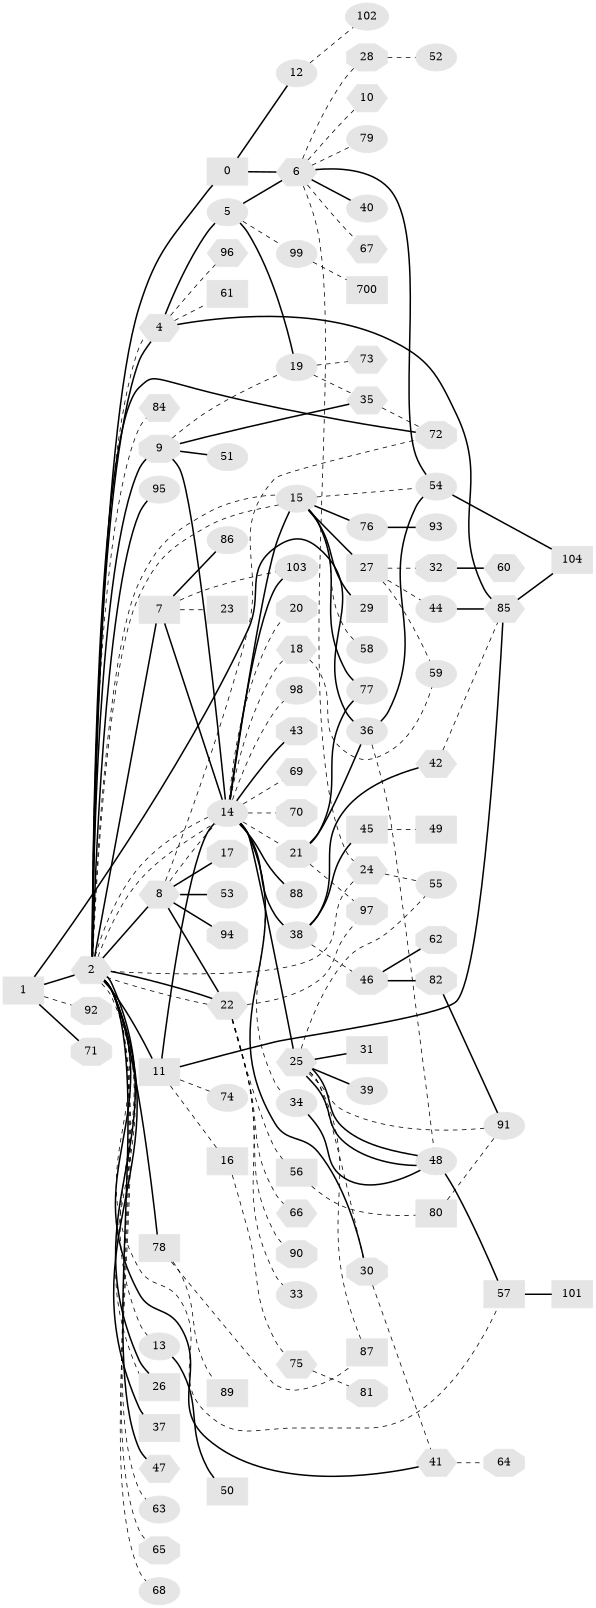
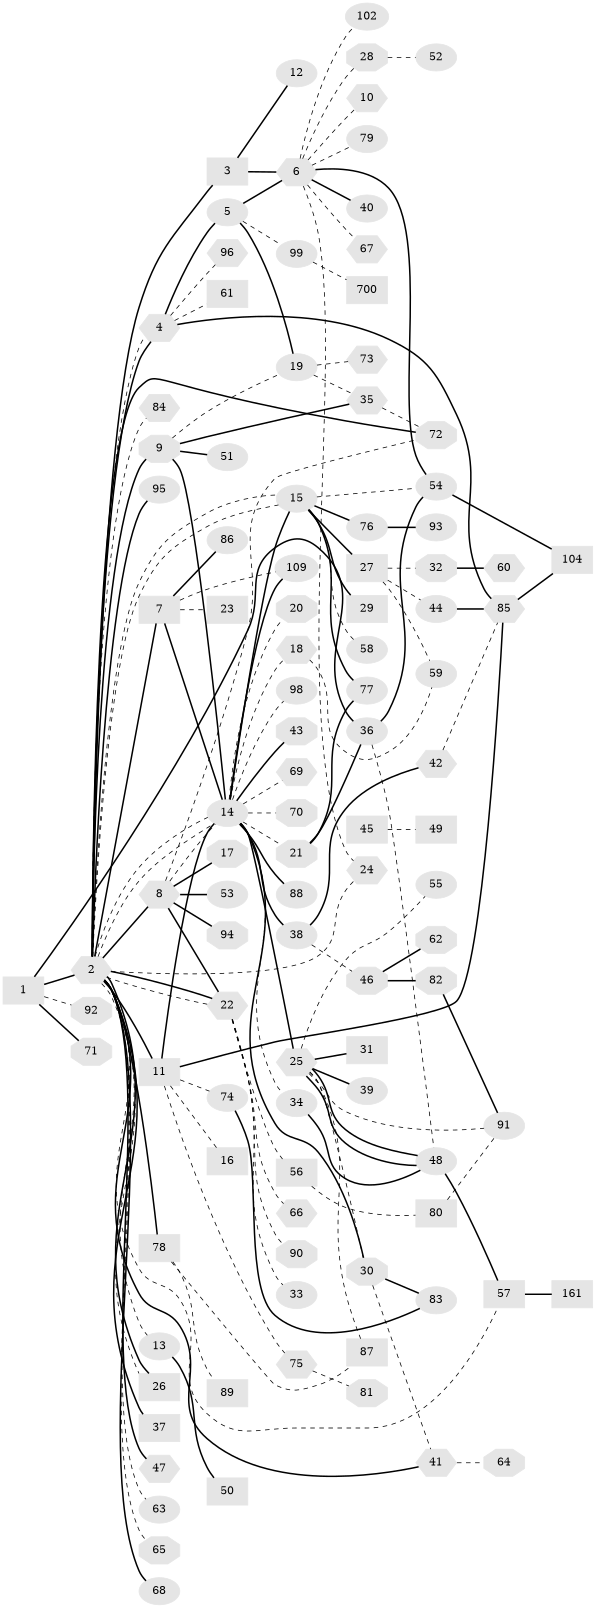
(332, 45) -> (320, 90)
(227, 172) -> (227, 172)
(297, 568) -> (297, 568)
(334, 873) -> none
(404, 878) -> none
(367, 911) -> none
(255, 1266) -> (216, 1224)
(125, 1280) -> (125, 1280)
(572, 1294) -> (572, 1294)
none -> (436, 1300)
